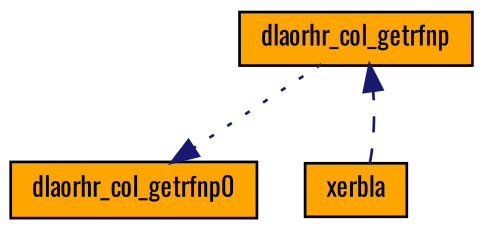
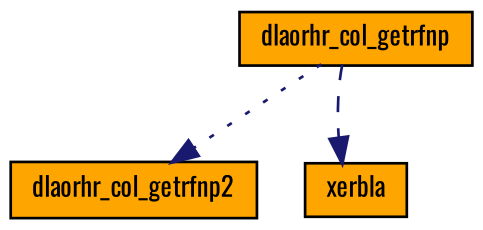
(374, 128) -> (338, 101)
(134, 190) -> (134, 190)
